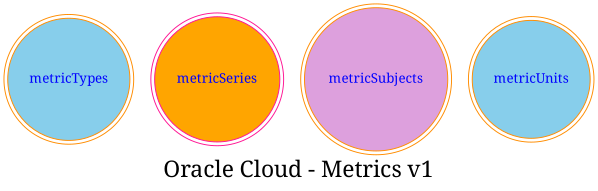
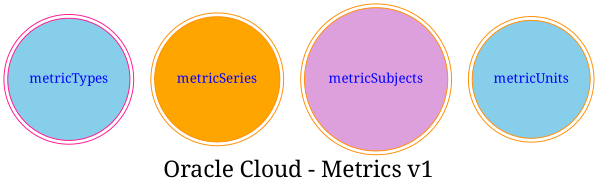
(69, 79) -> (69, 79)
(217, 79) -> (217, 79)
